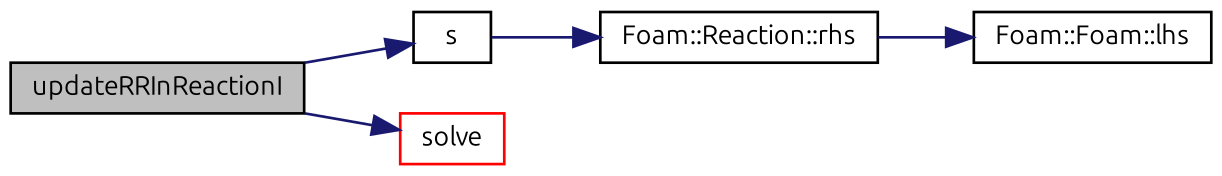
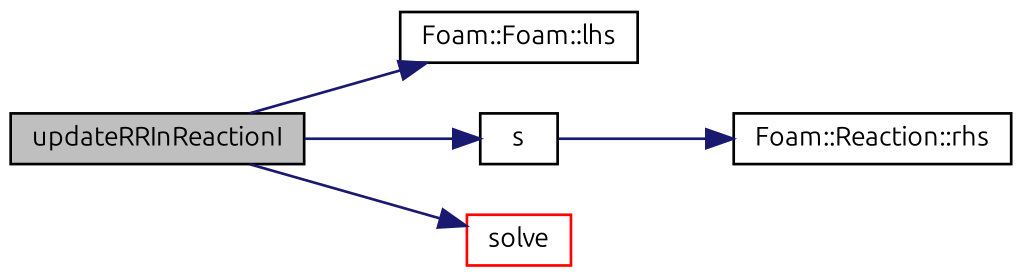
(912, 37) -> (325, 92)
